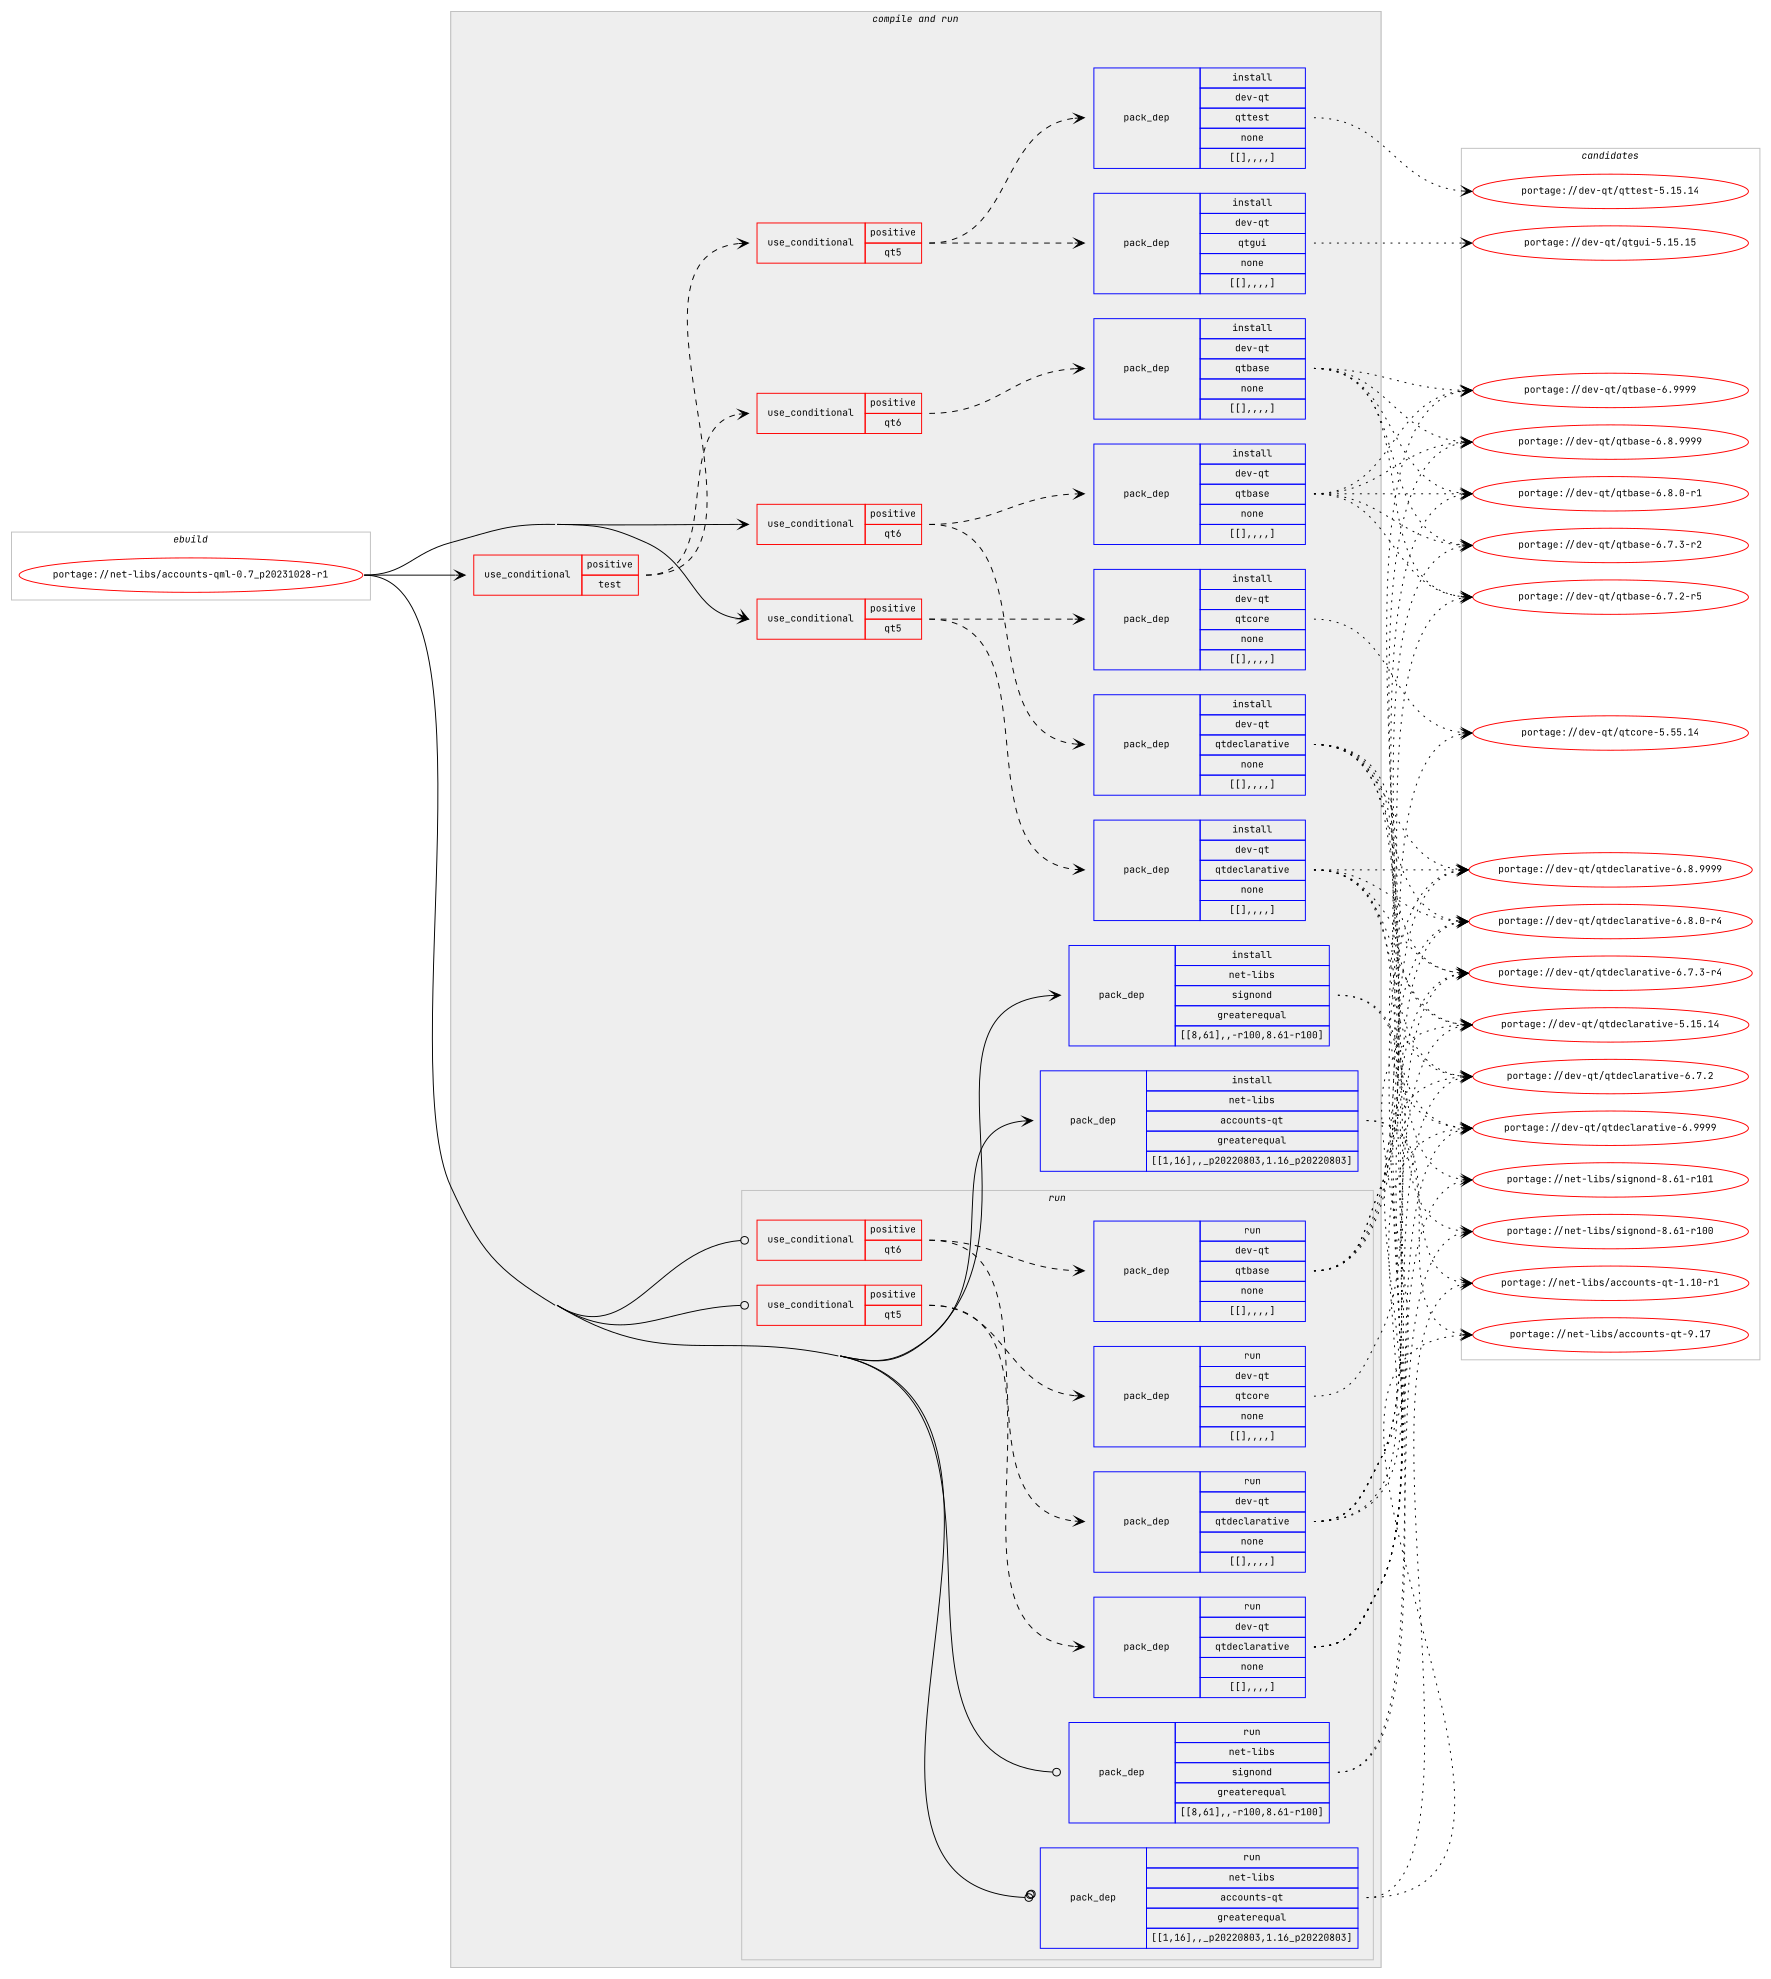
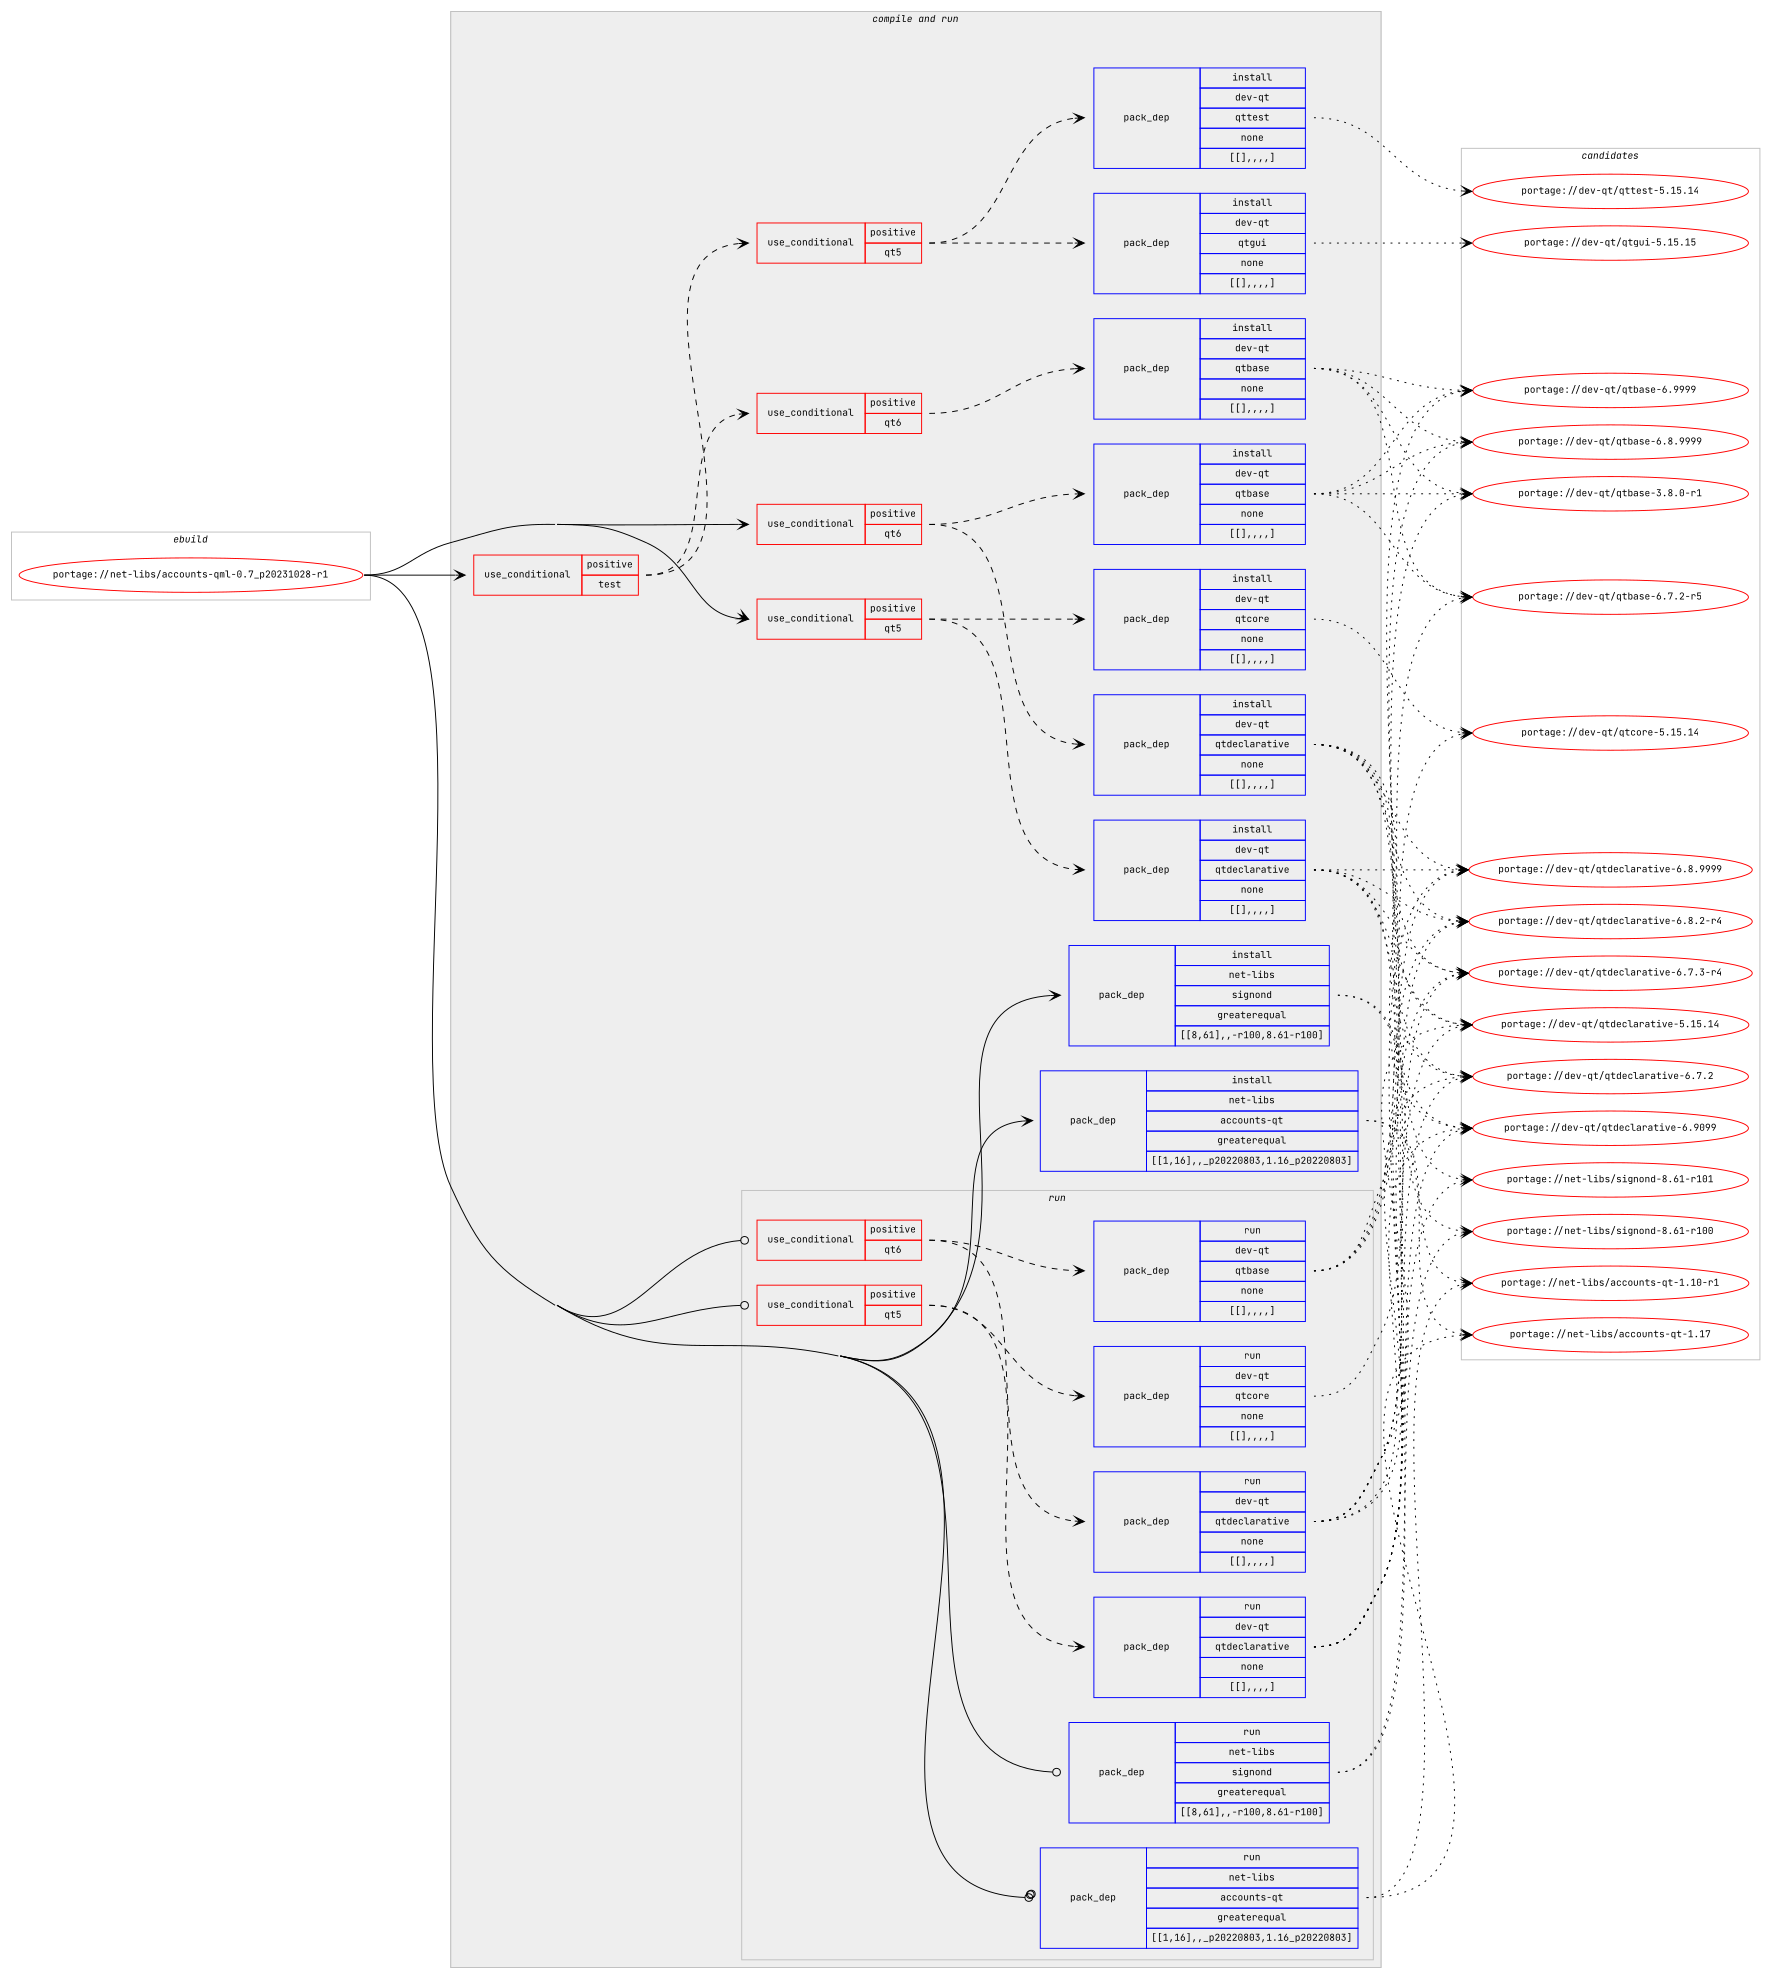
(1611, 494) -> (1611, 494)
(1611, 545) -> none
(1611, 733) -> (1611, 733)
(1611, 922) -> (1611, 922)
(1611, 1128) -> (1611, 1128)
(1611, 1335) -> (1611, 1335)
